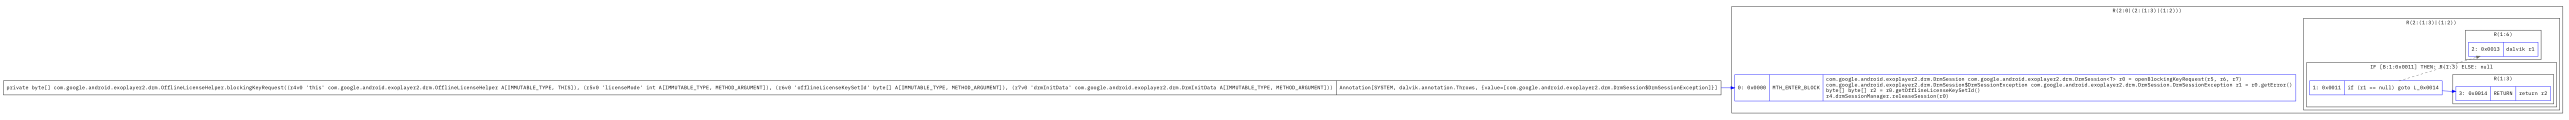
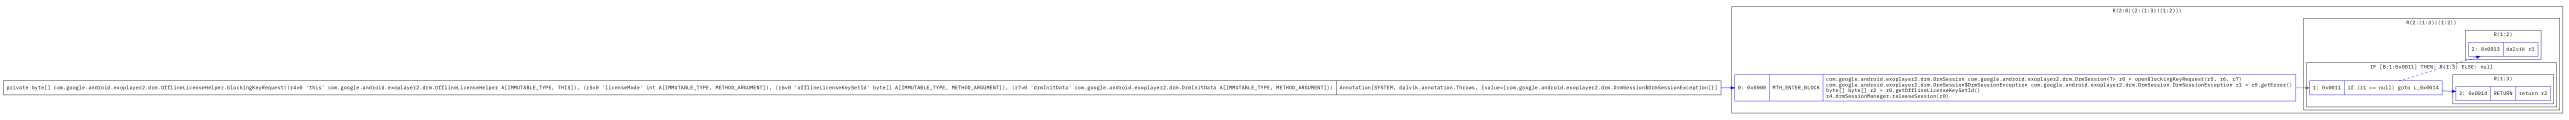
(2503, 35) -> (2503, 35)
(2438, 69) -> (2438, 69)
none -> (2301, 88)
